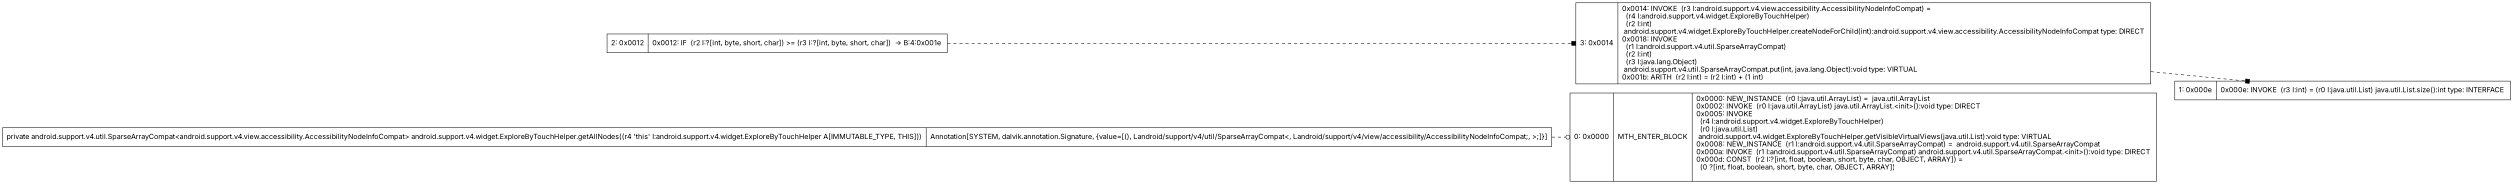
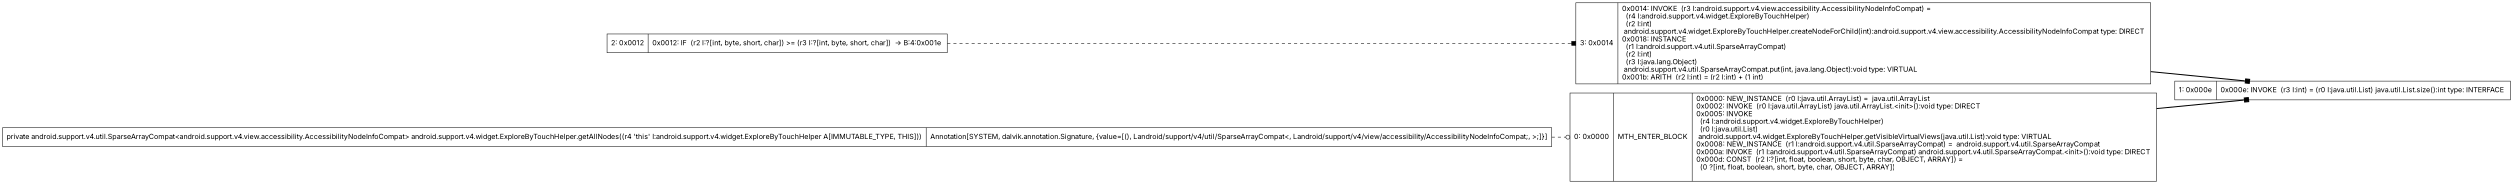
(1652, 39) -> (1656, 39)
(2198, 76) -> (2198, 76)
none -> (2200, 104)
